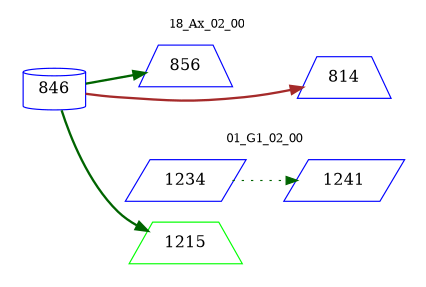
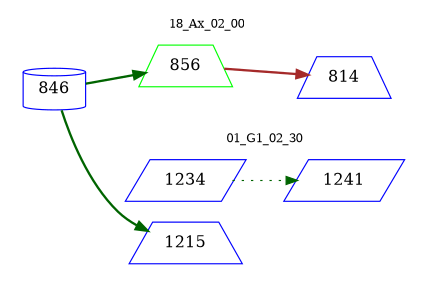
(186, 66) -> (186, 66)
(188, 101) -> (260, 71)
(265, 139) -> (265, 139)
(186, 243) -> (186, 243)
